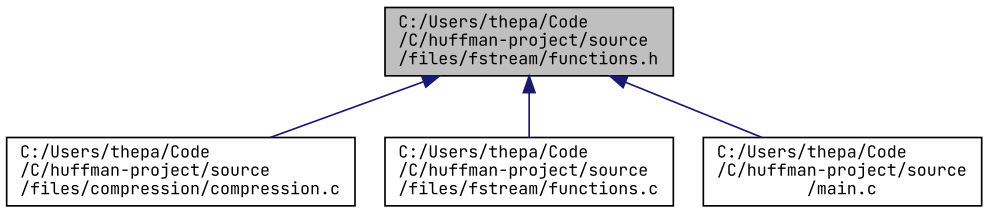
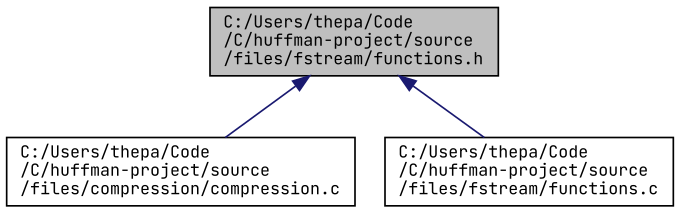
(842, 172) -> none
